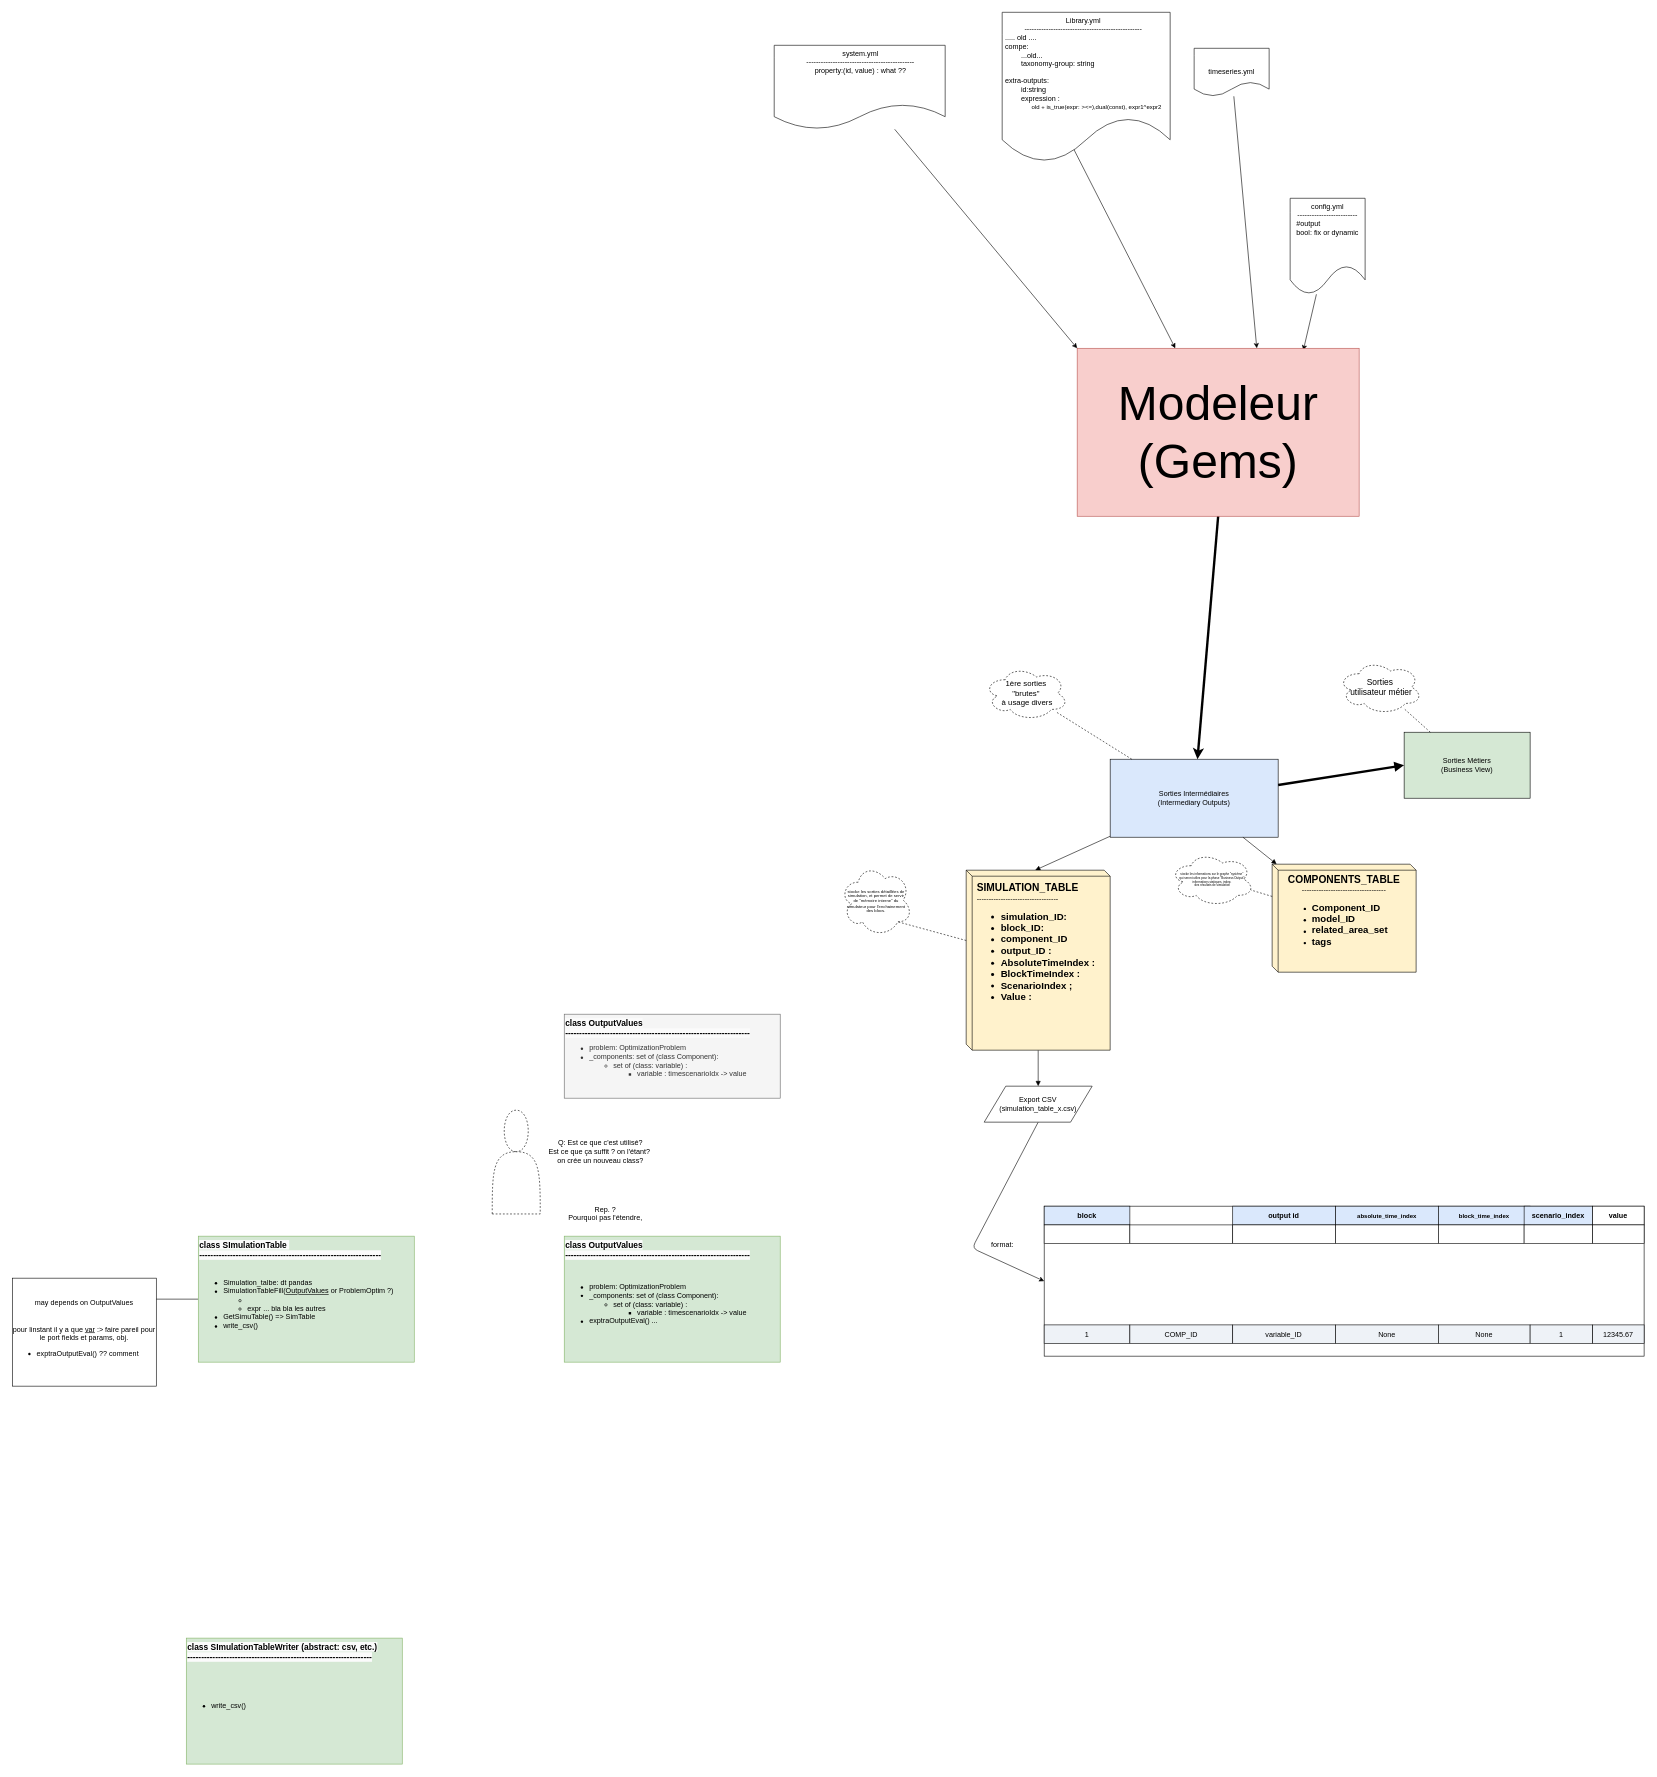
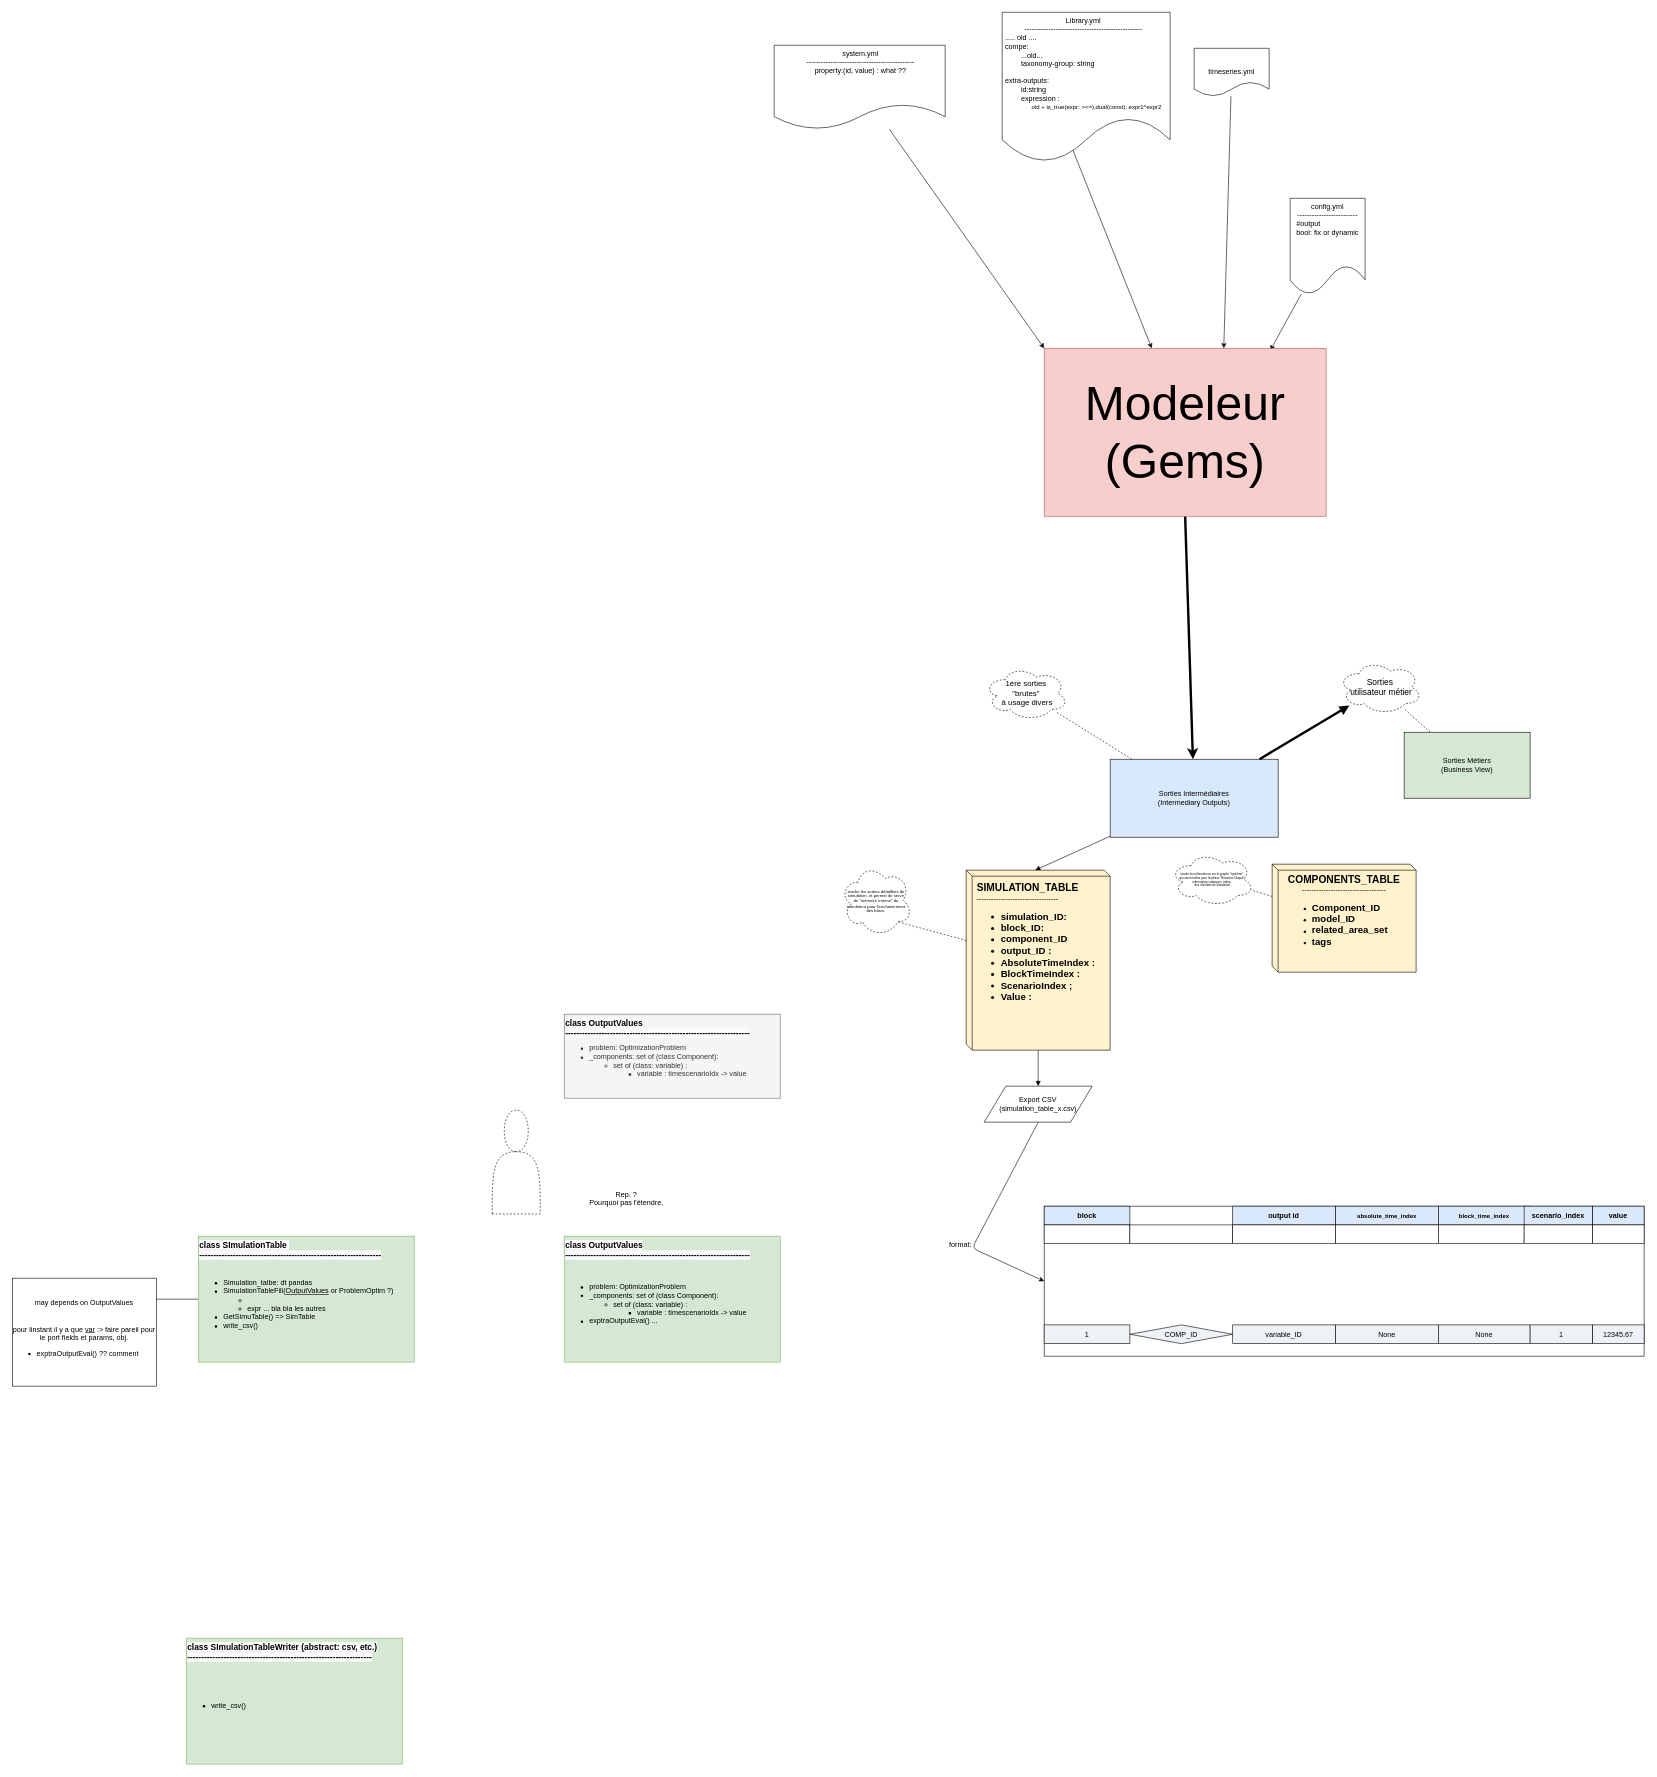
(1218, 432) -> (1185, 432)
(1337, 776) -> (1300, 735)
(1258, 849) -> none
(600, 1152) -> none
(1619, 1216) -> (1619, 1216)
(606, 1218) -> (627, 1203)
(1002, 1245) -> (960, 1245)
(1181, 1334) -> (1181, 1334)
